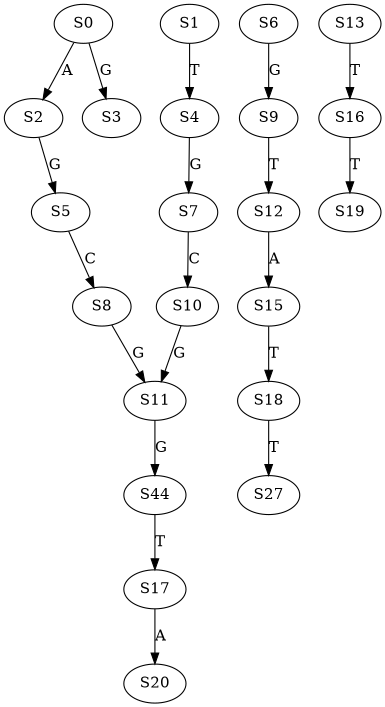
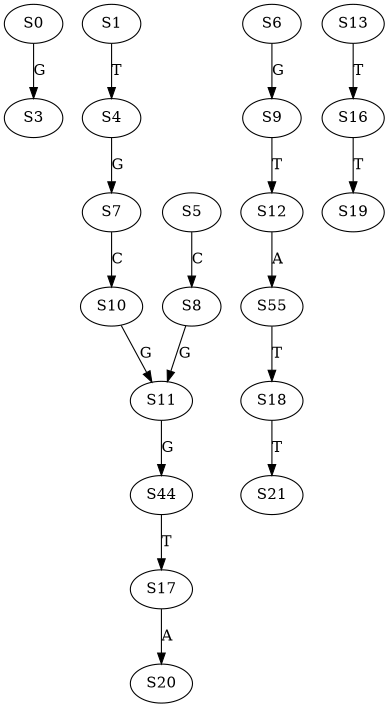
(34, 118) -> none
(269, 307) -> (272, 307)
(269, 495) -> (272, 495)
